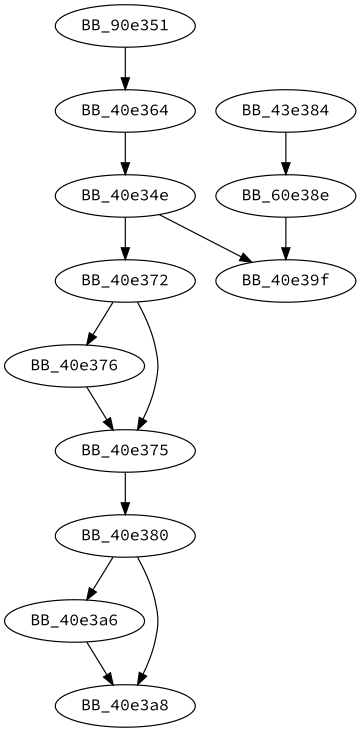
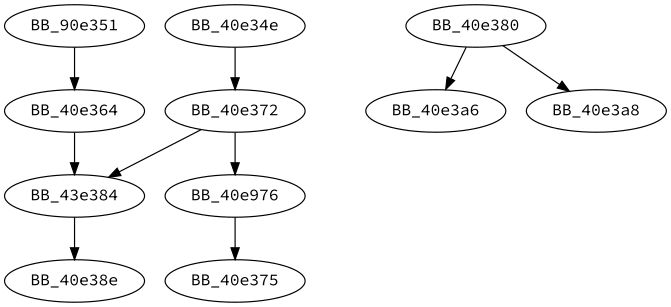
(125, 148) -> (75, 148)
(286, 196) -> (75, 281)
(286, 281) -> none
(158, 360) -> (160, 151)
(75, 366) -> (235, 196)
(125, 488) -> none
(97, 658) -> none
